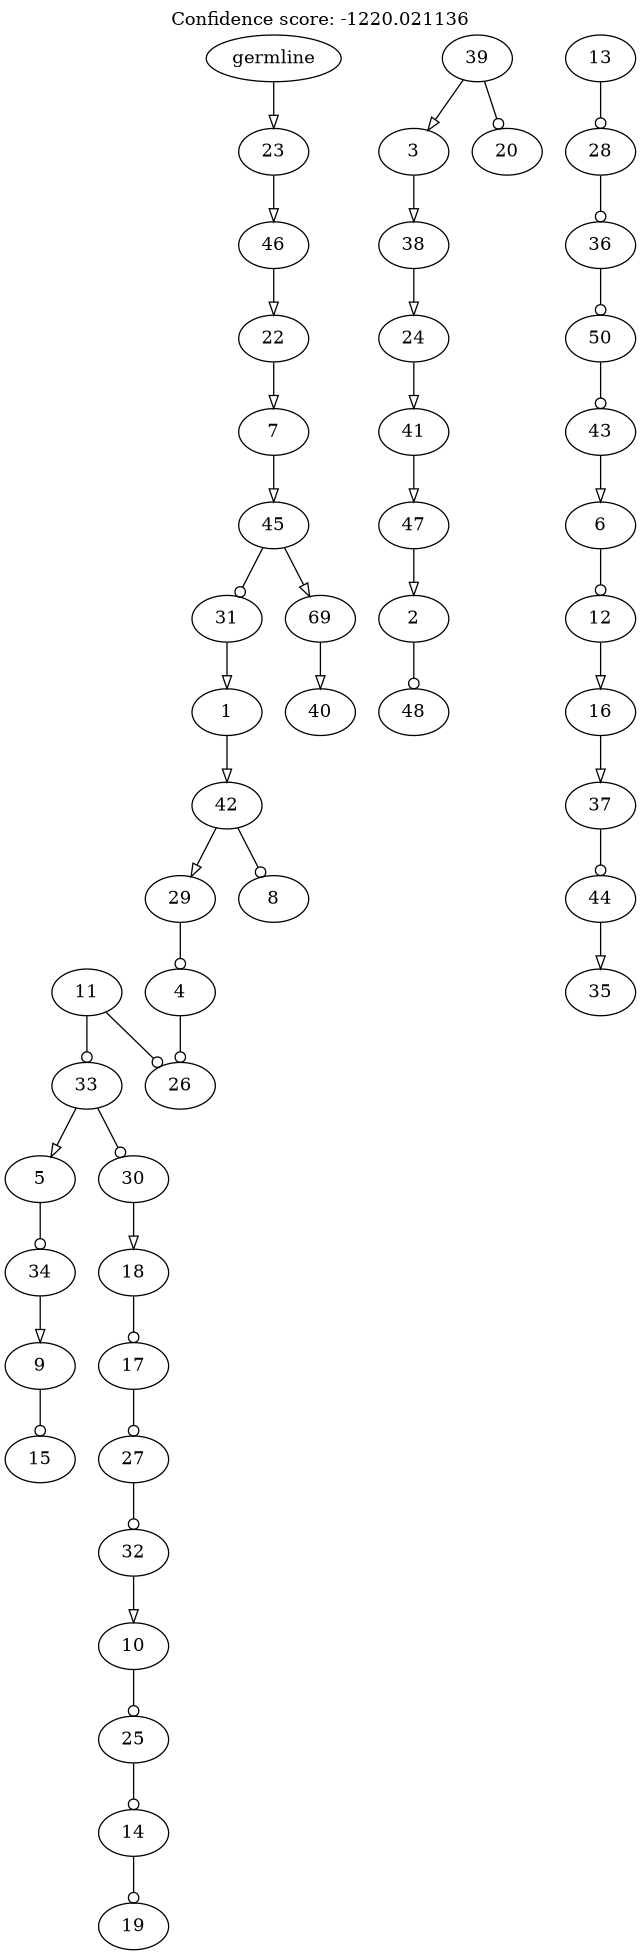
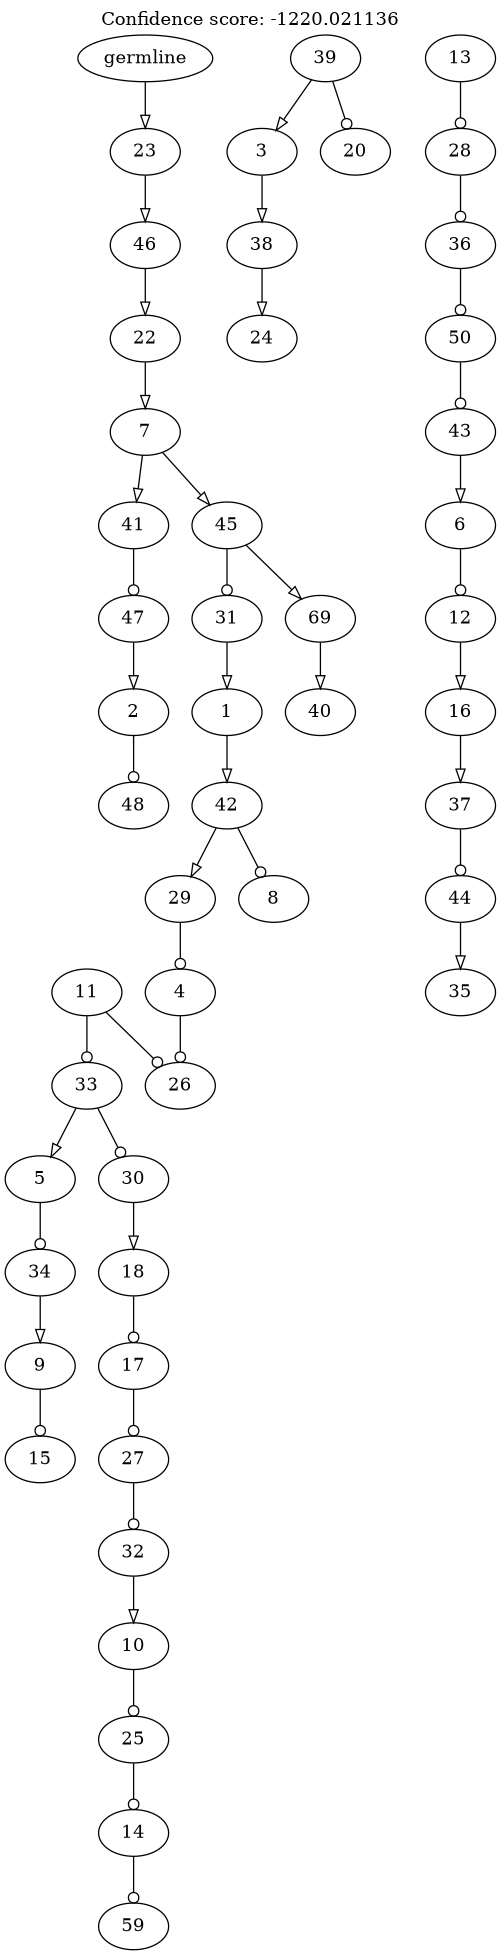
(414, 379) -> (140, 472)
(414, 472) -> (134, 567)
(134, 1926) -> (134, 1926)
